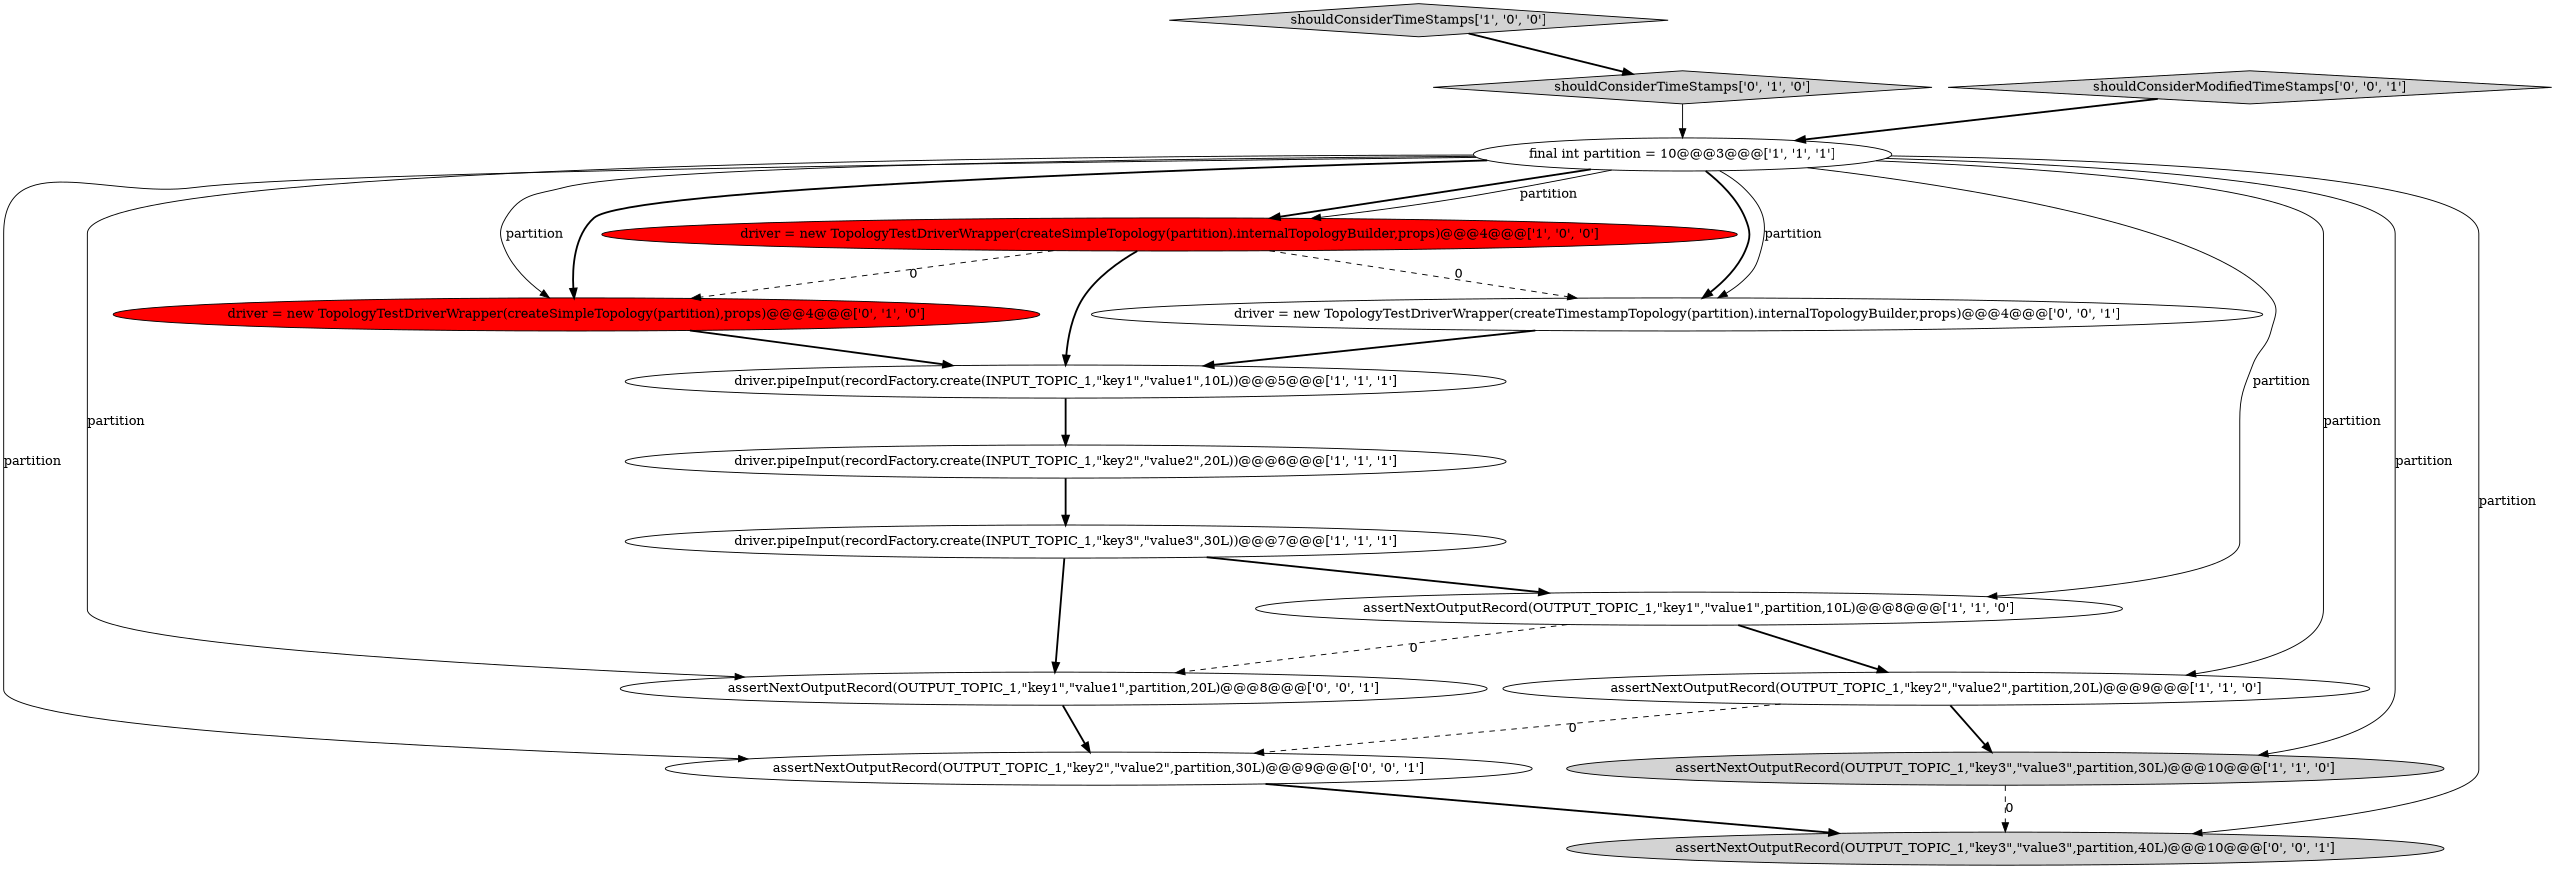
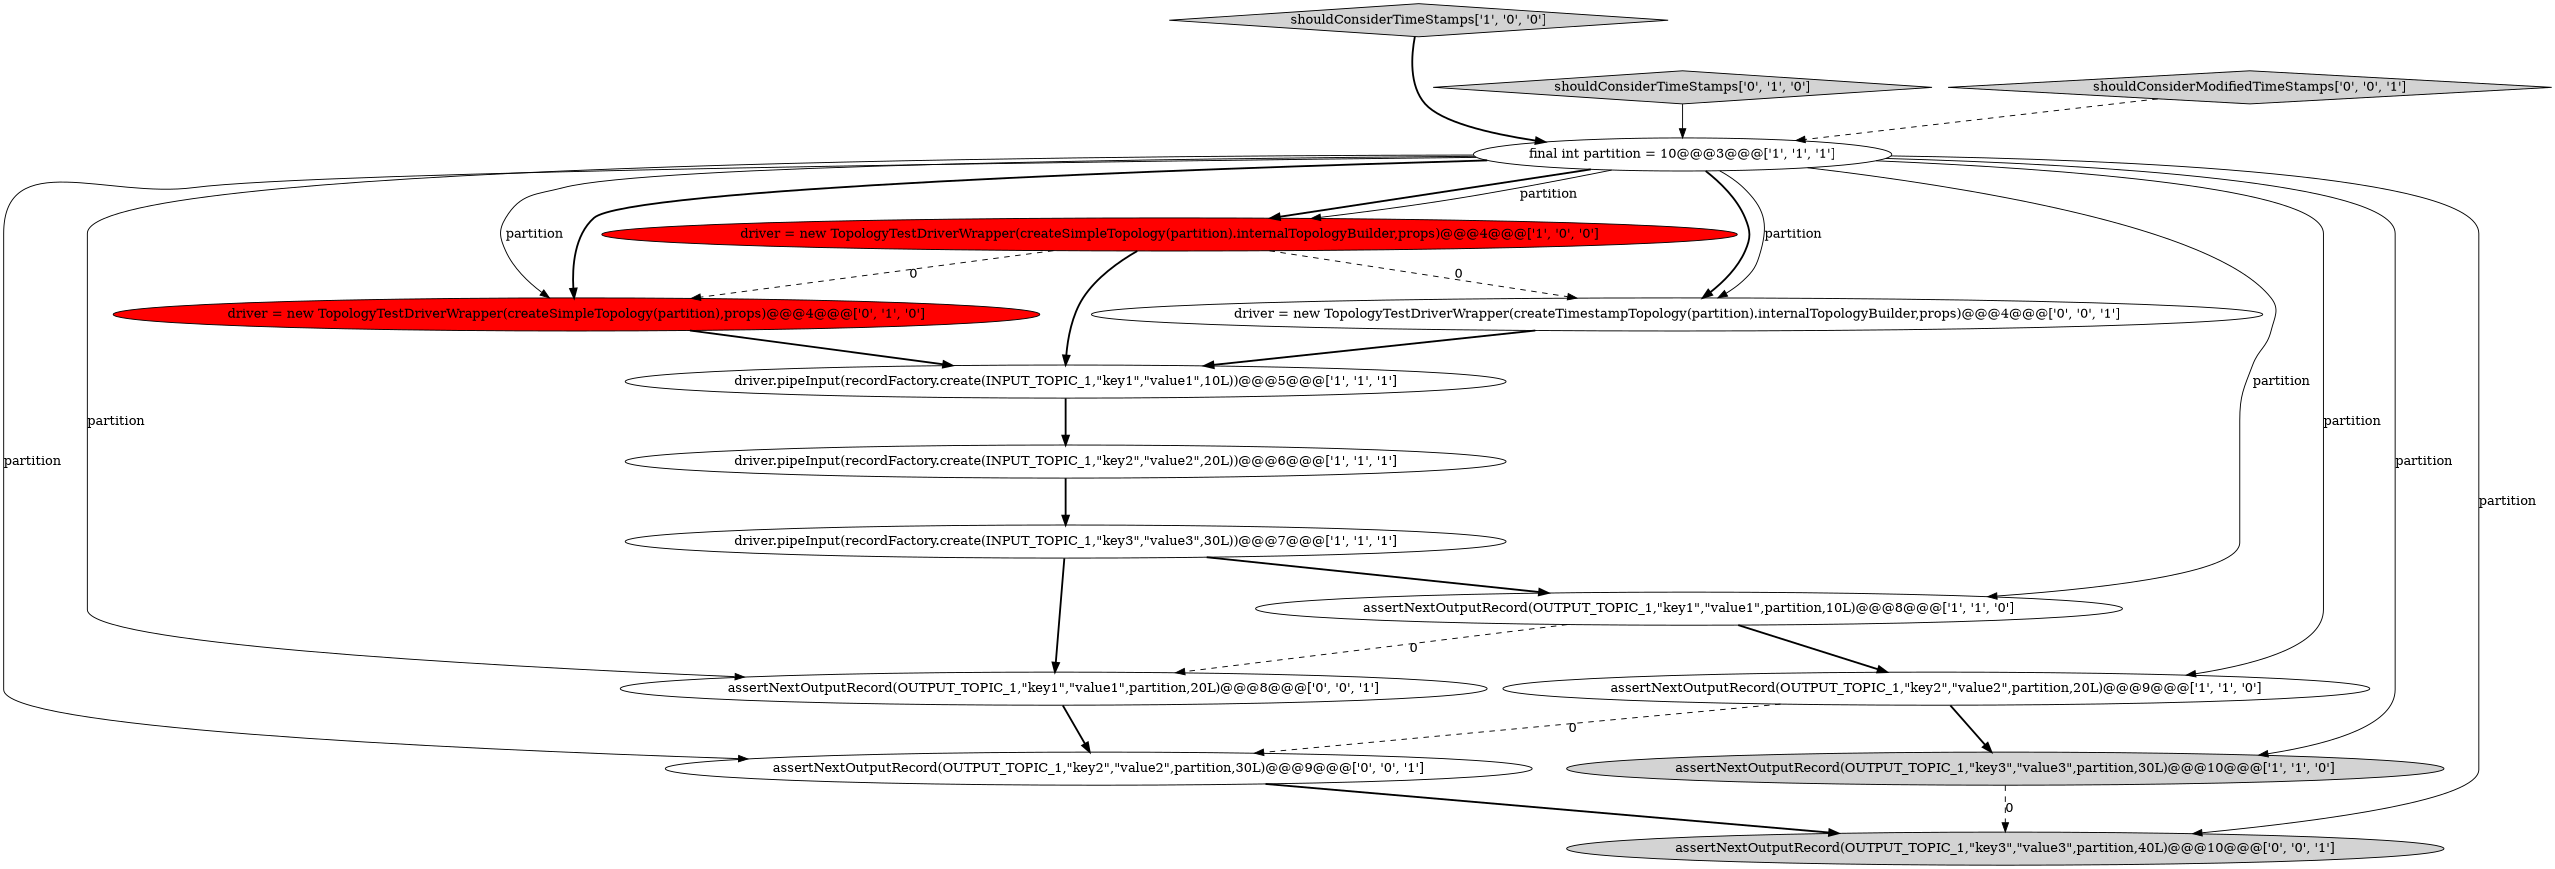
(1546, 53) -> (1445, 117)
(1981, 119) -> (1981, 119)
